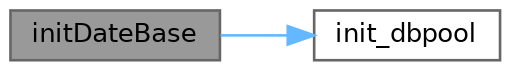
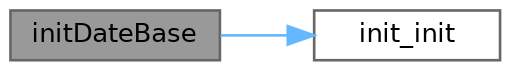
(407, 35) -> (407, 35)
